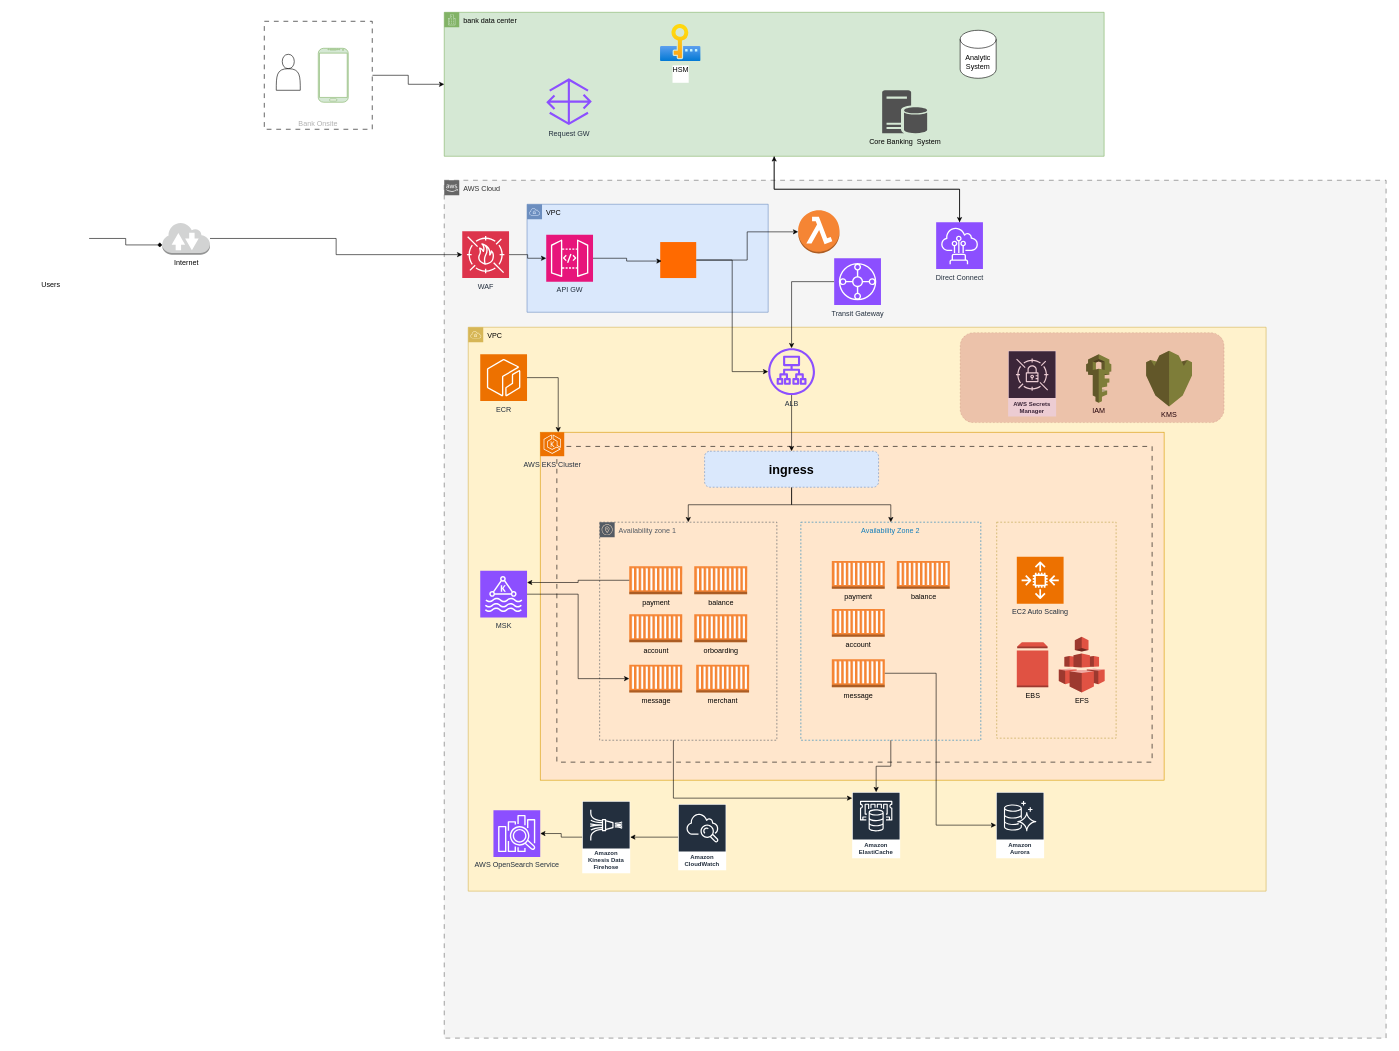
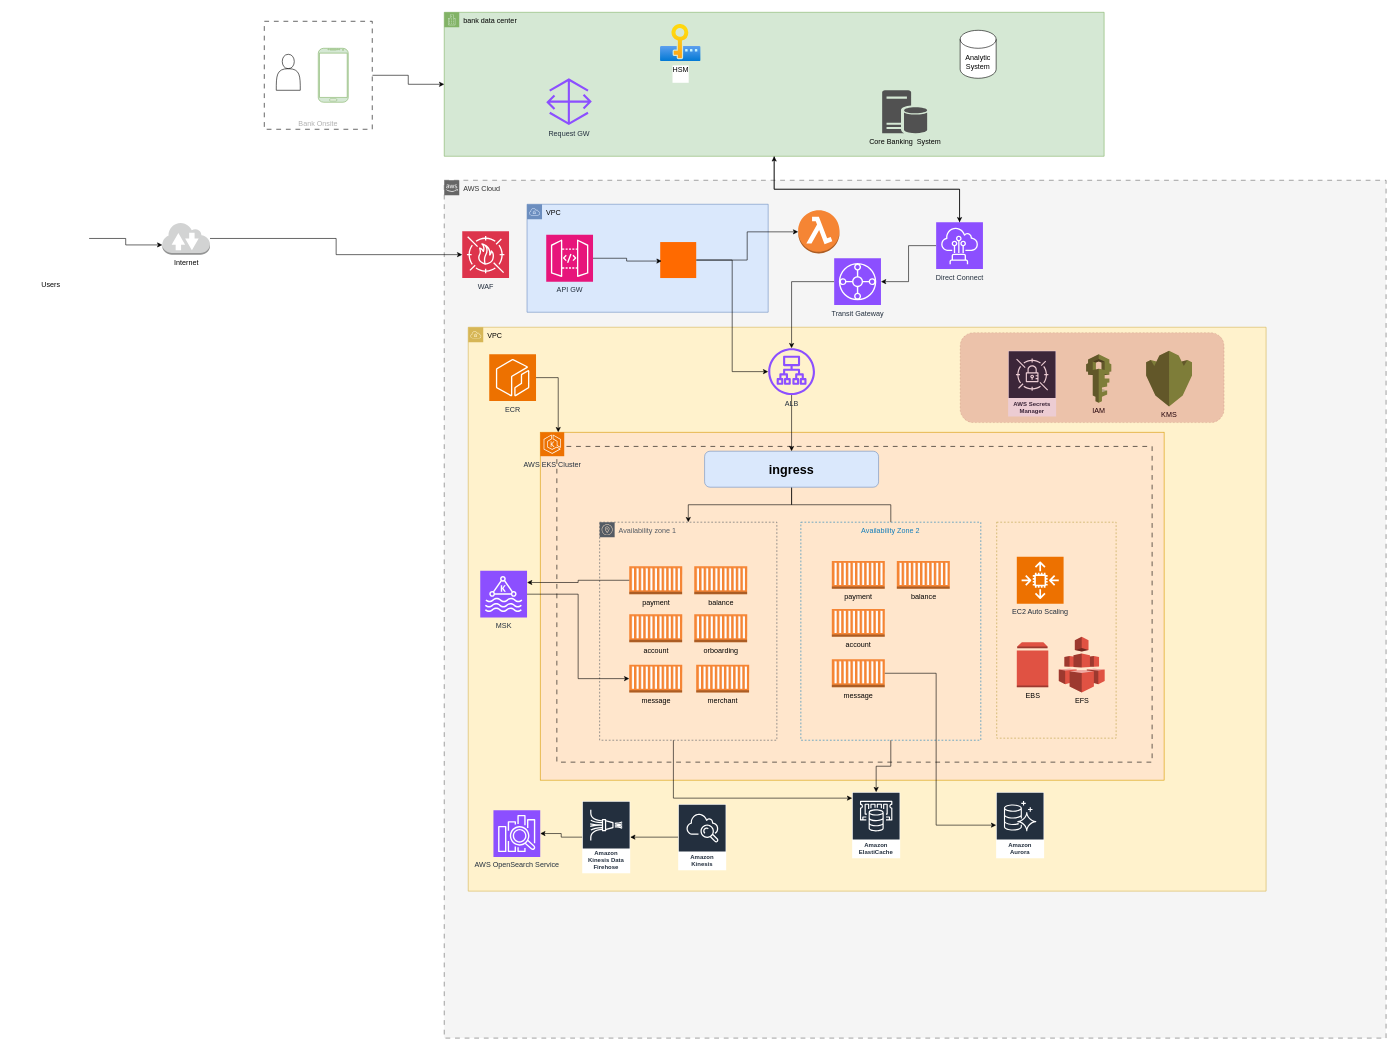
(156, 245) -> (156, 245)
(528, 255) -> none
none -> (909, 262)
(504, 378) -> (513, 378)
(792, 469) -> (792, 469)
(891, 516) -> (891, 518)
(702, 861) -> (702, 864)
